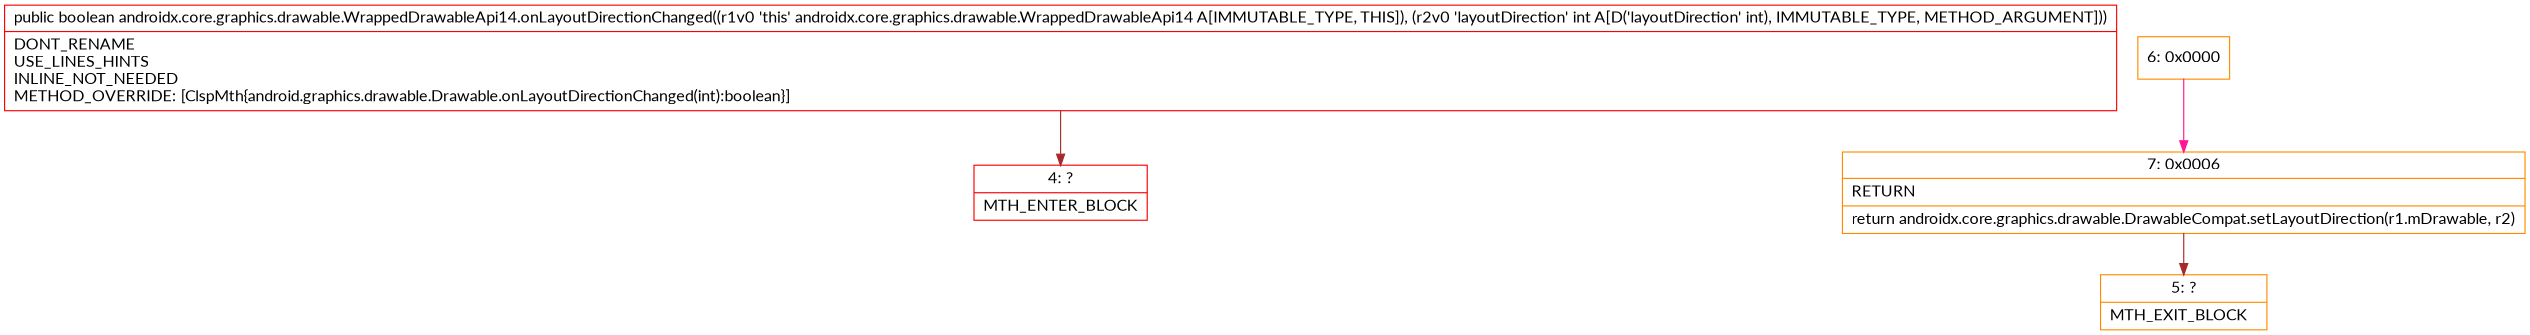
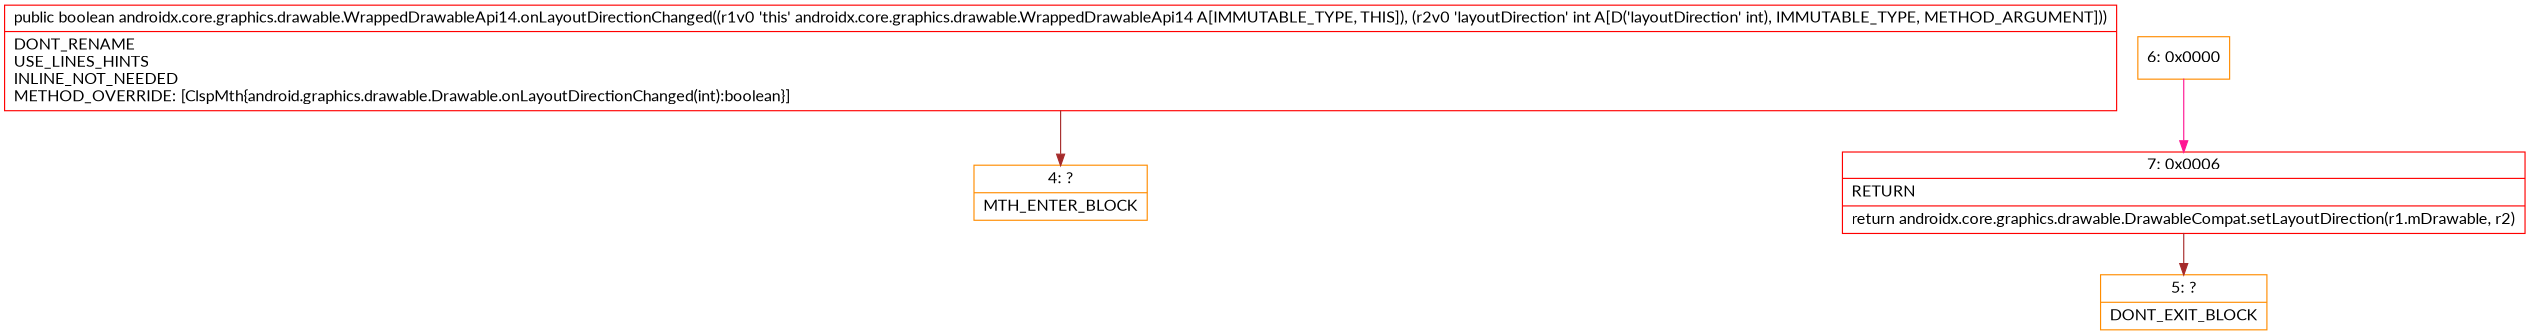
(1061, 193) -> (1061, 193)
(2184, 193) -> (2184, 193)
(2179, 315) -> (2184, 315)
